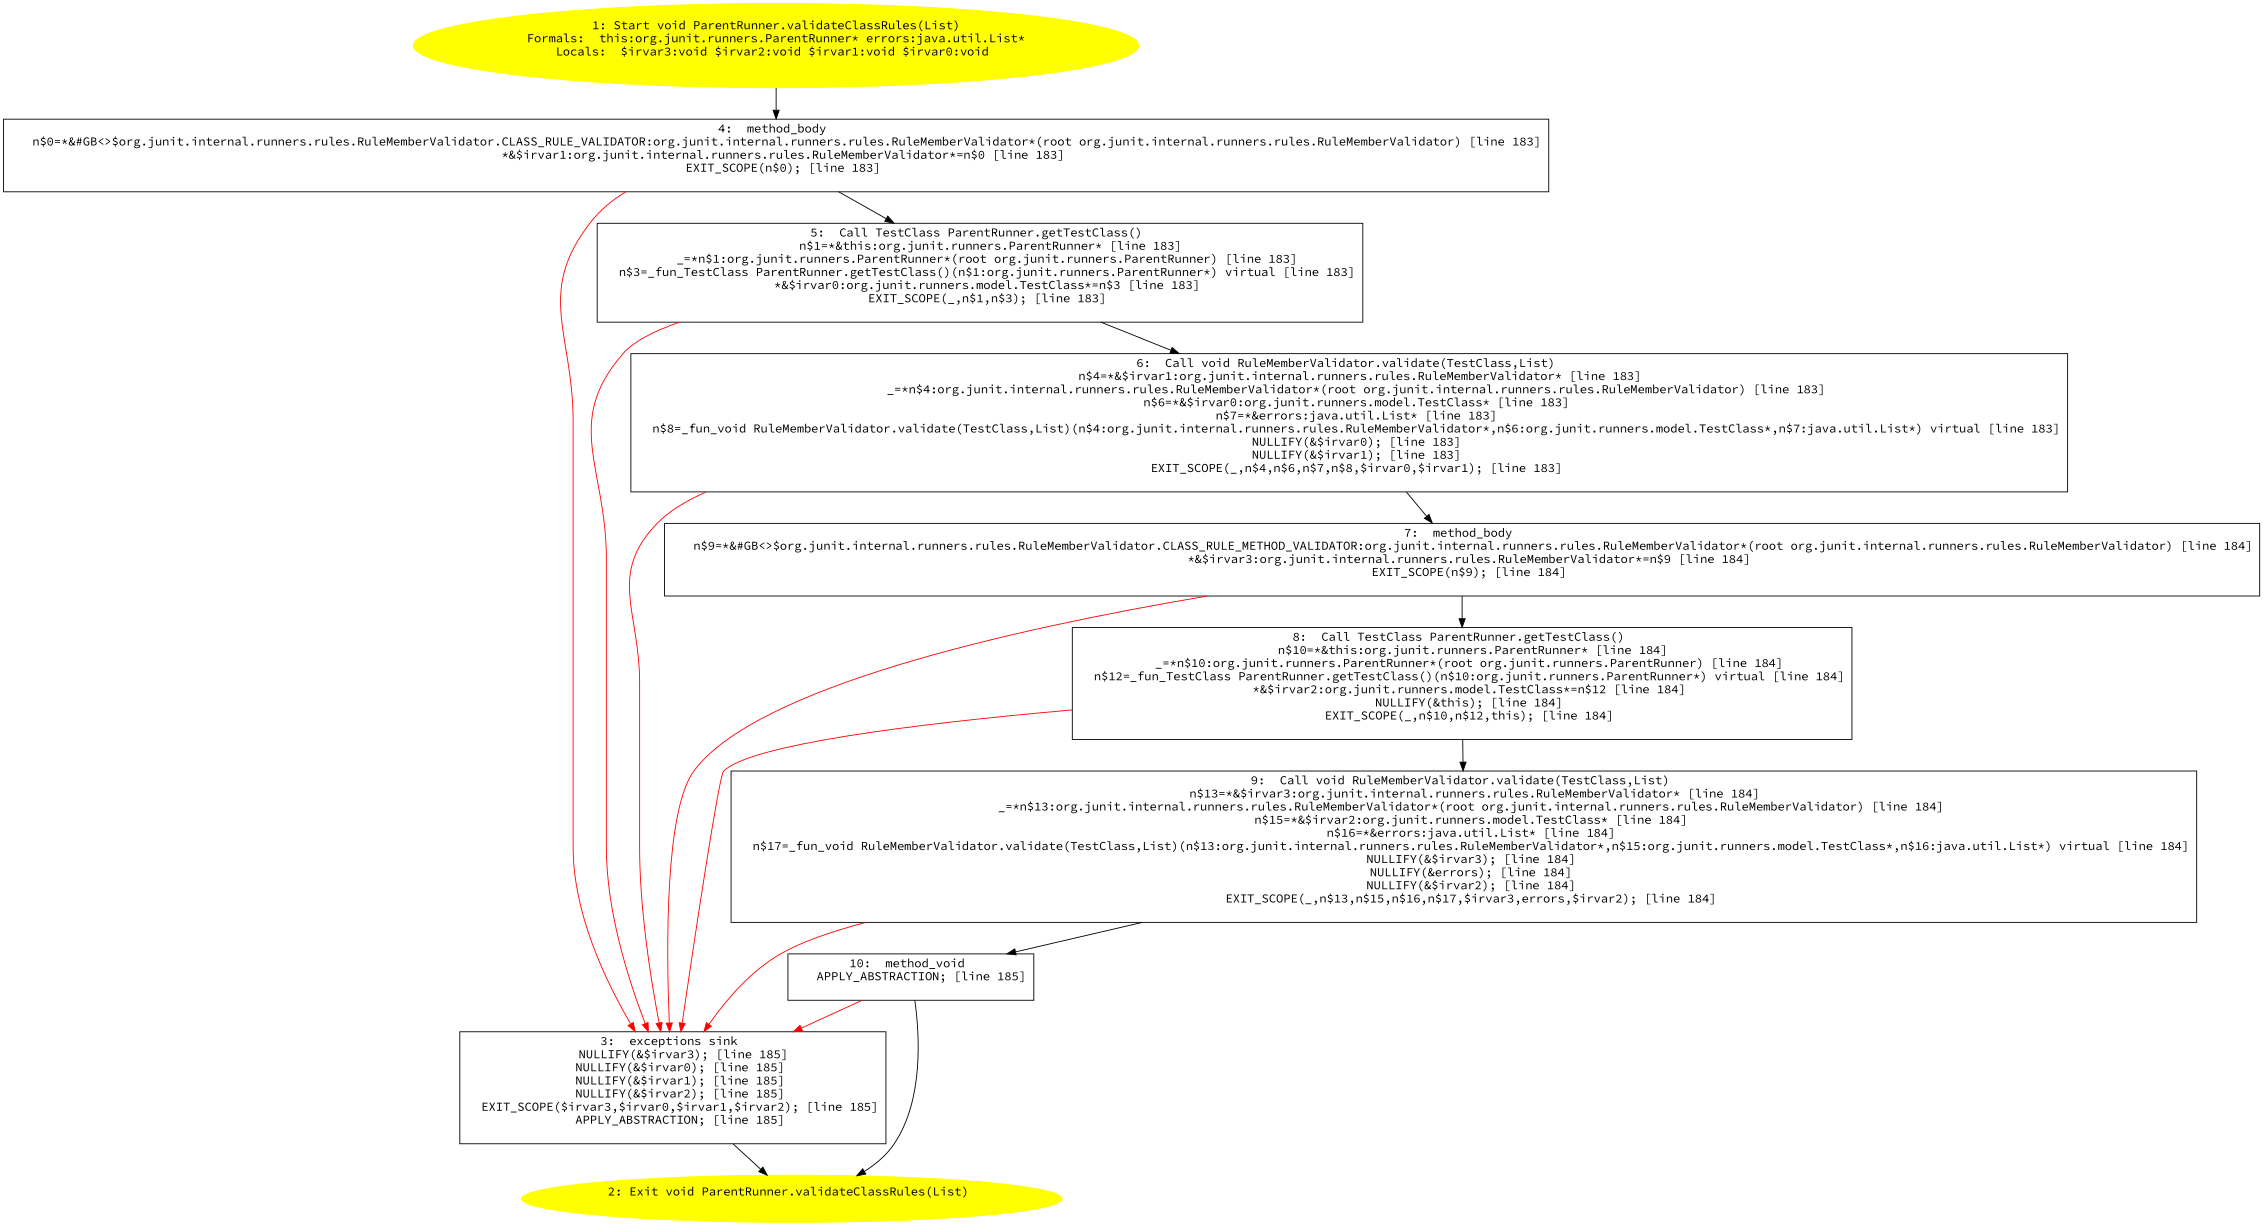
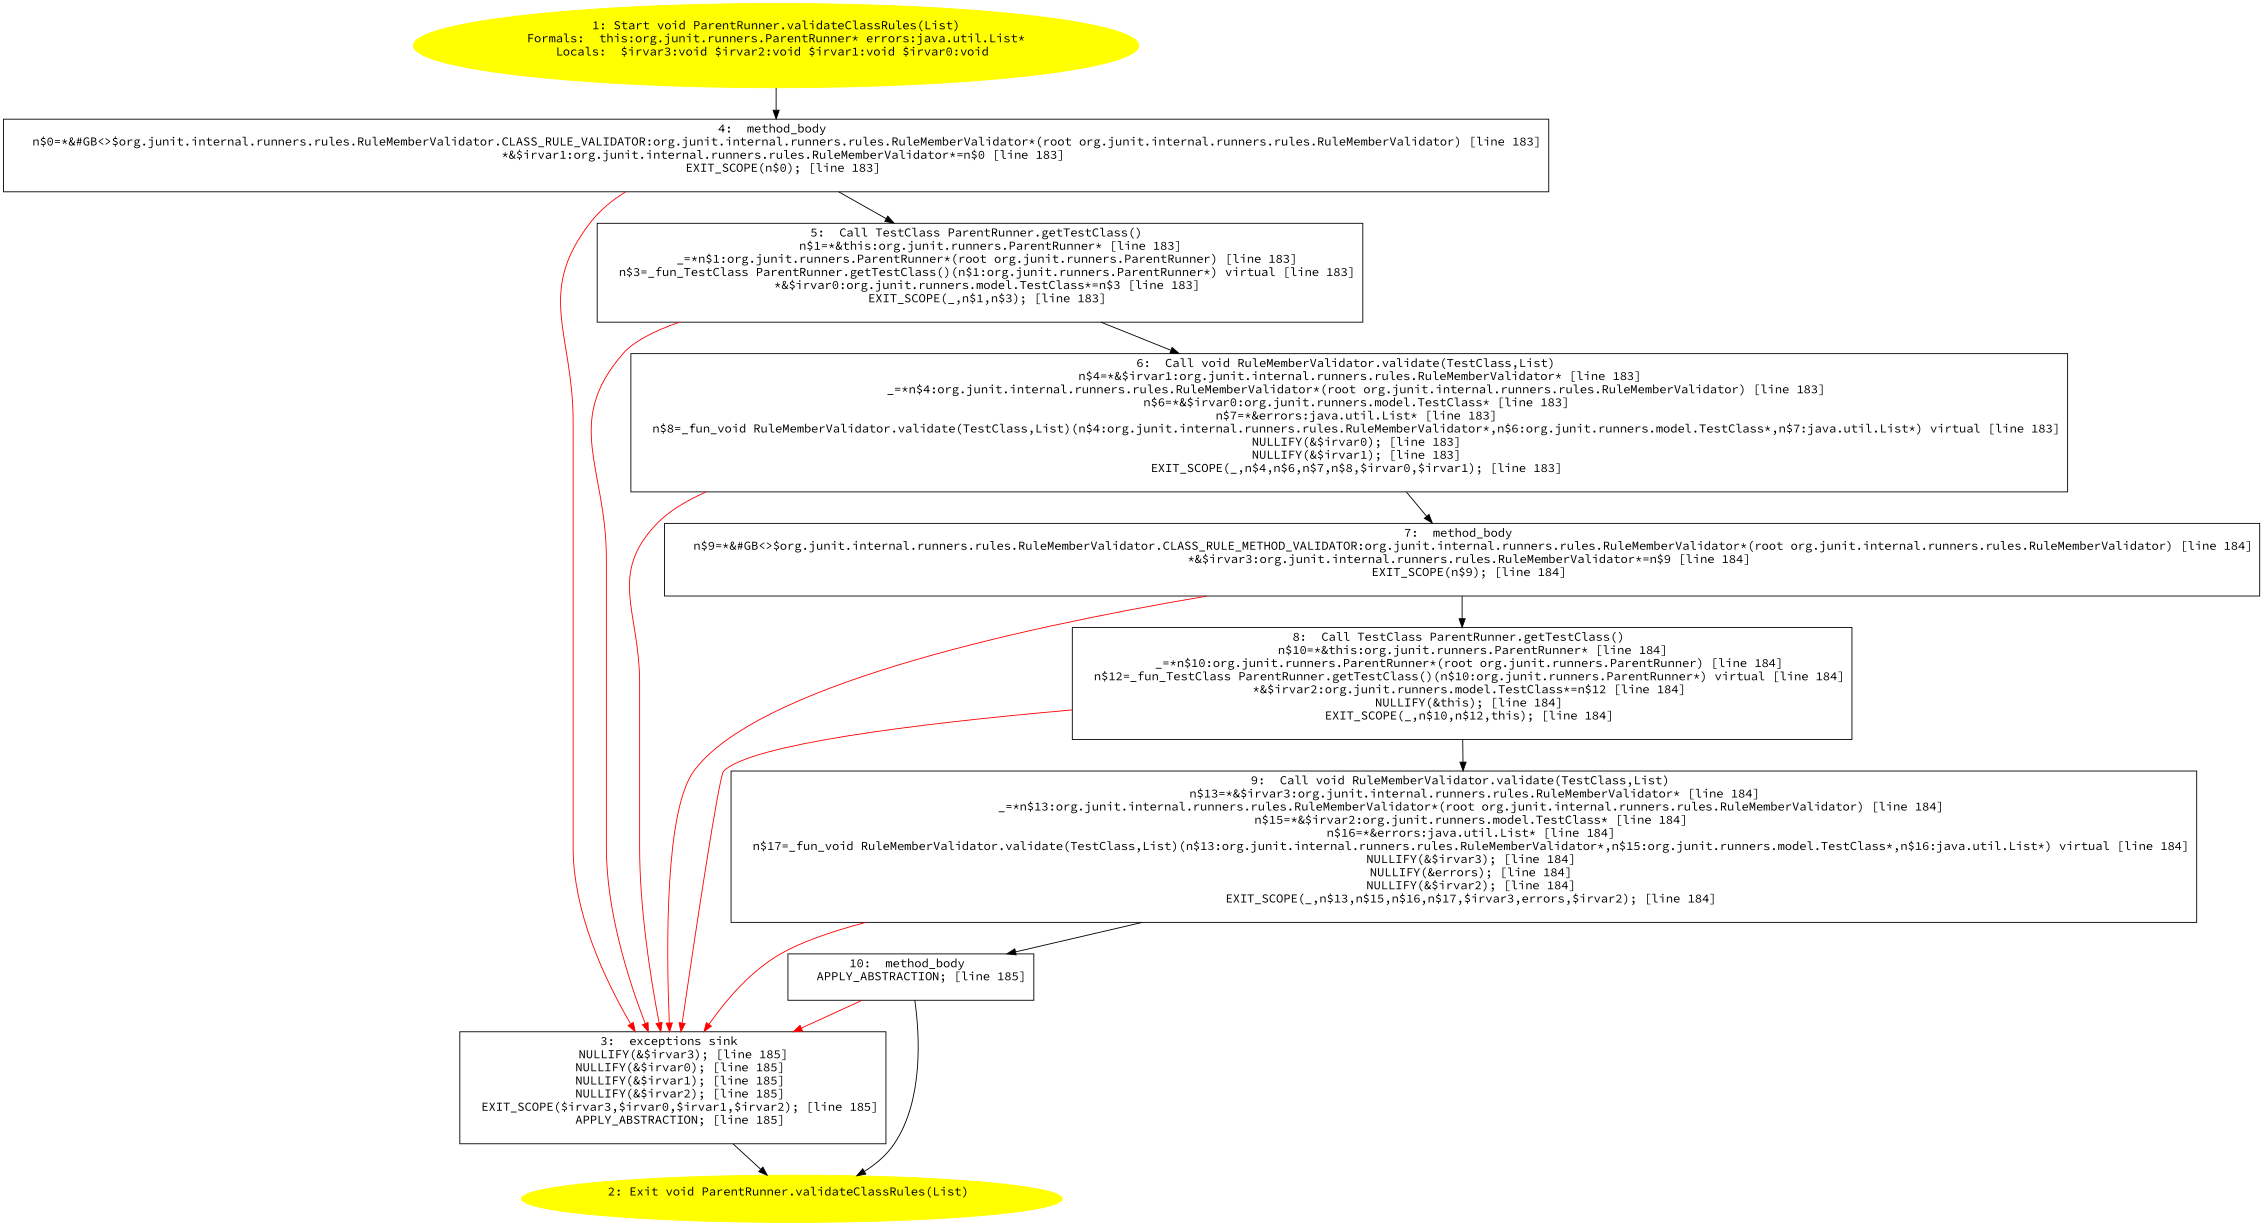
(911, 977) -> (911, 977)
